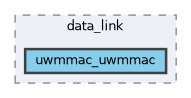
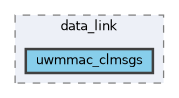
(96, 61) -> (89, 61)
